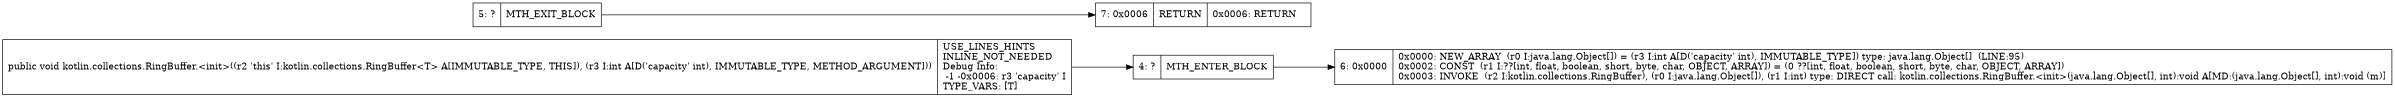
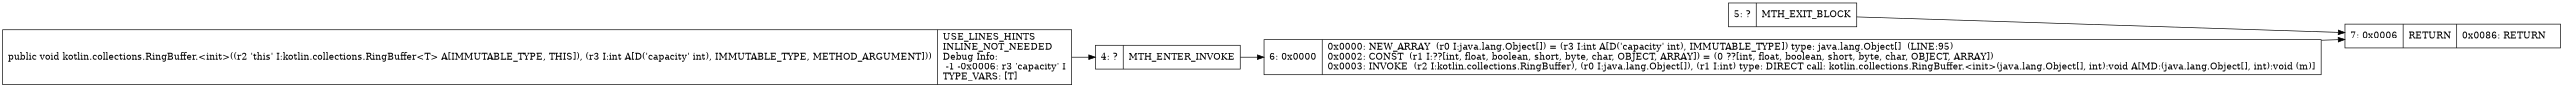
(1259, 15) -> (2509, 36)
none -> (2330, 40)
(1217, 67) -> (1182, 57)
